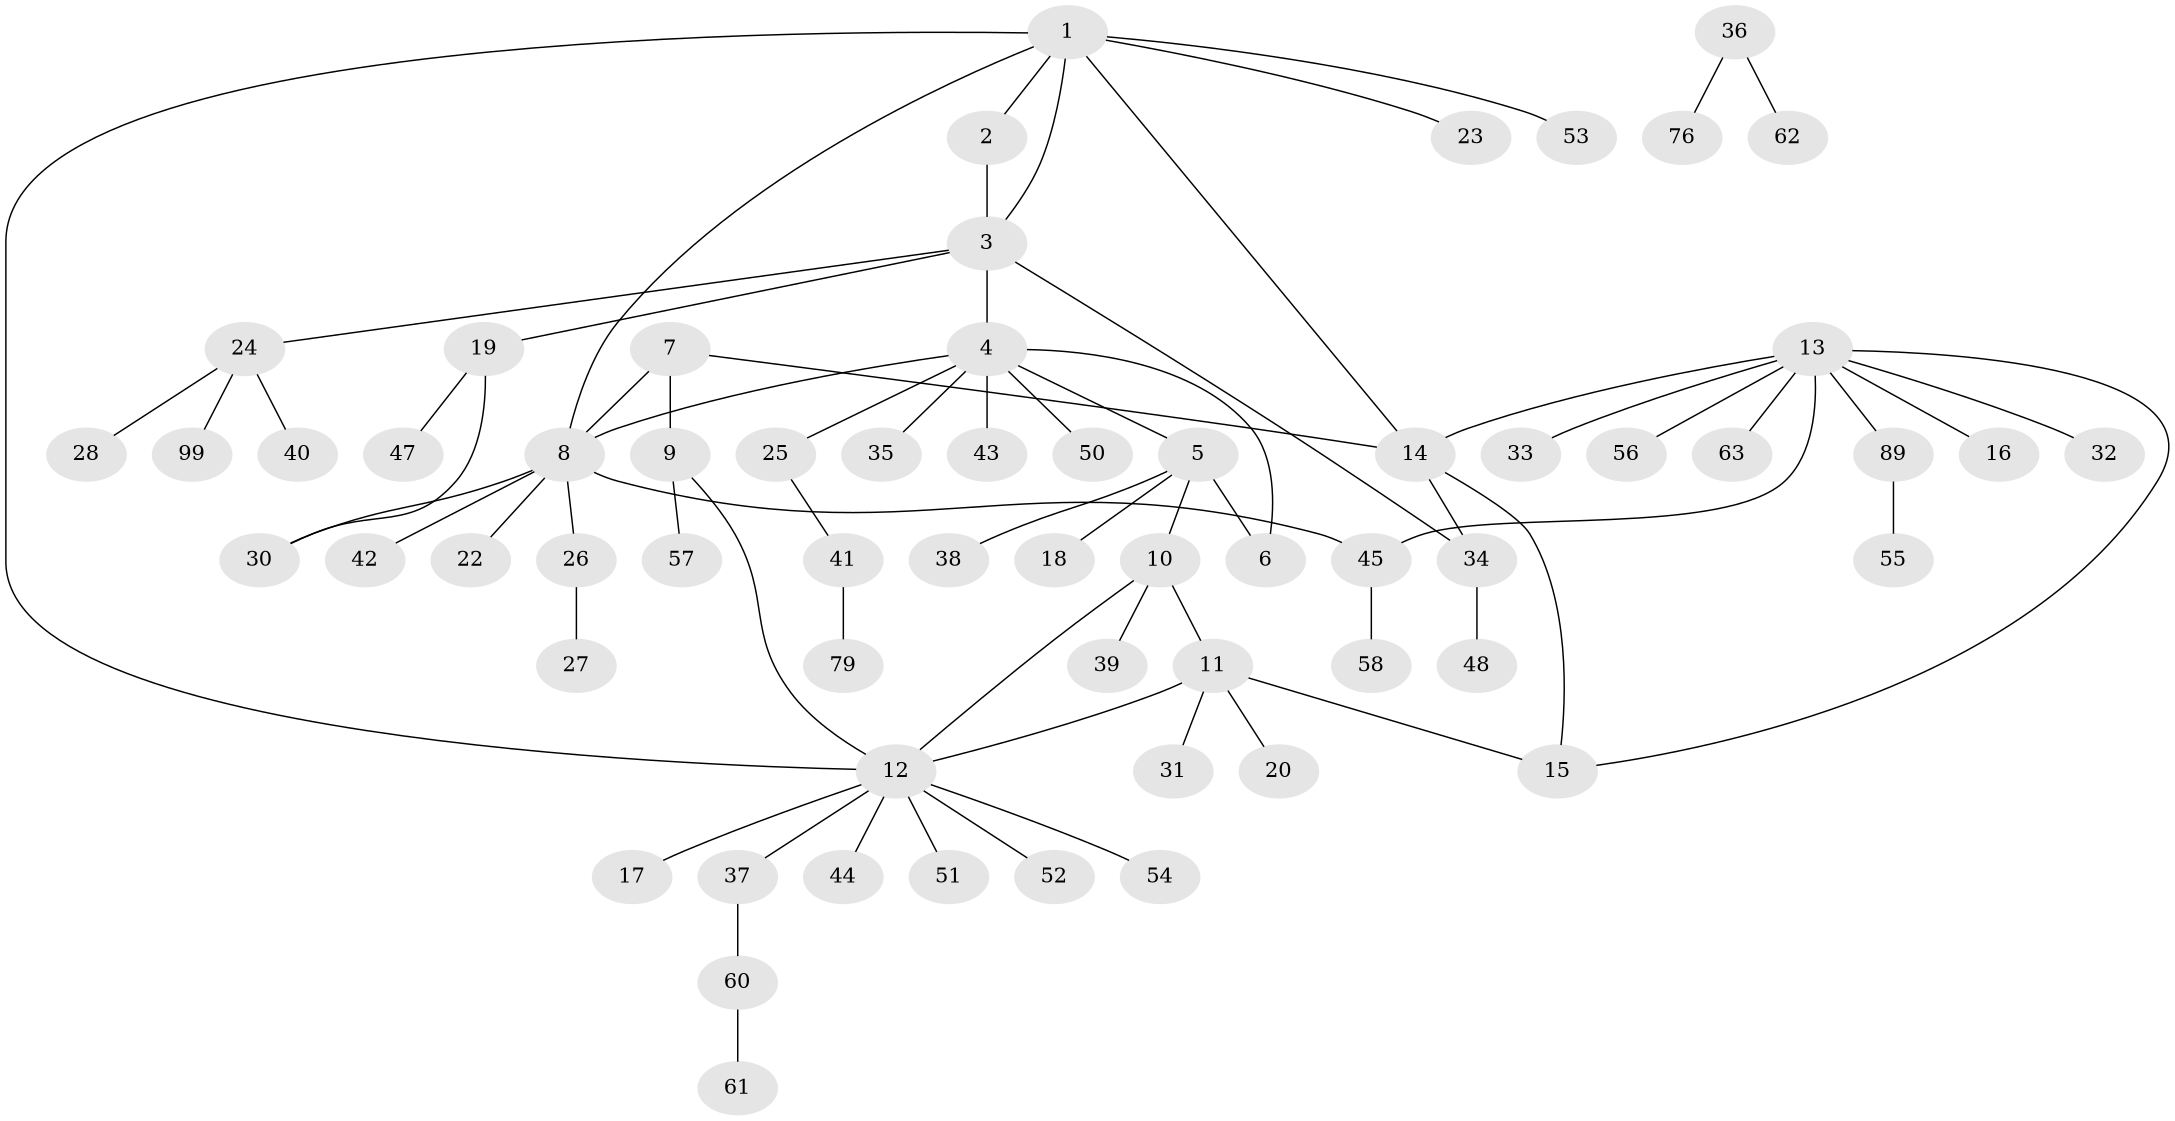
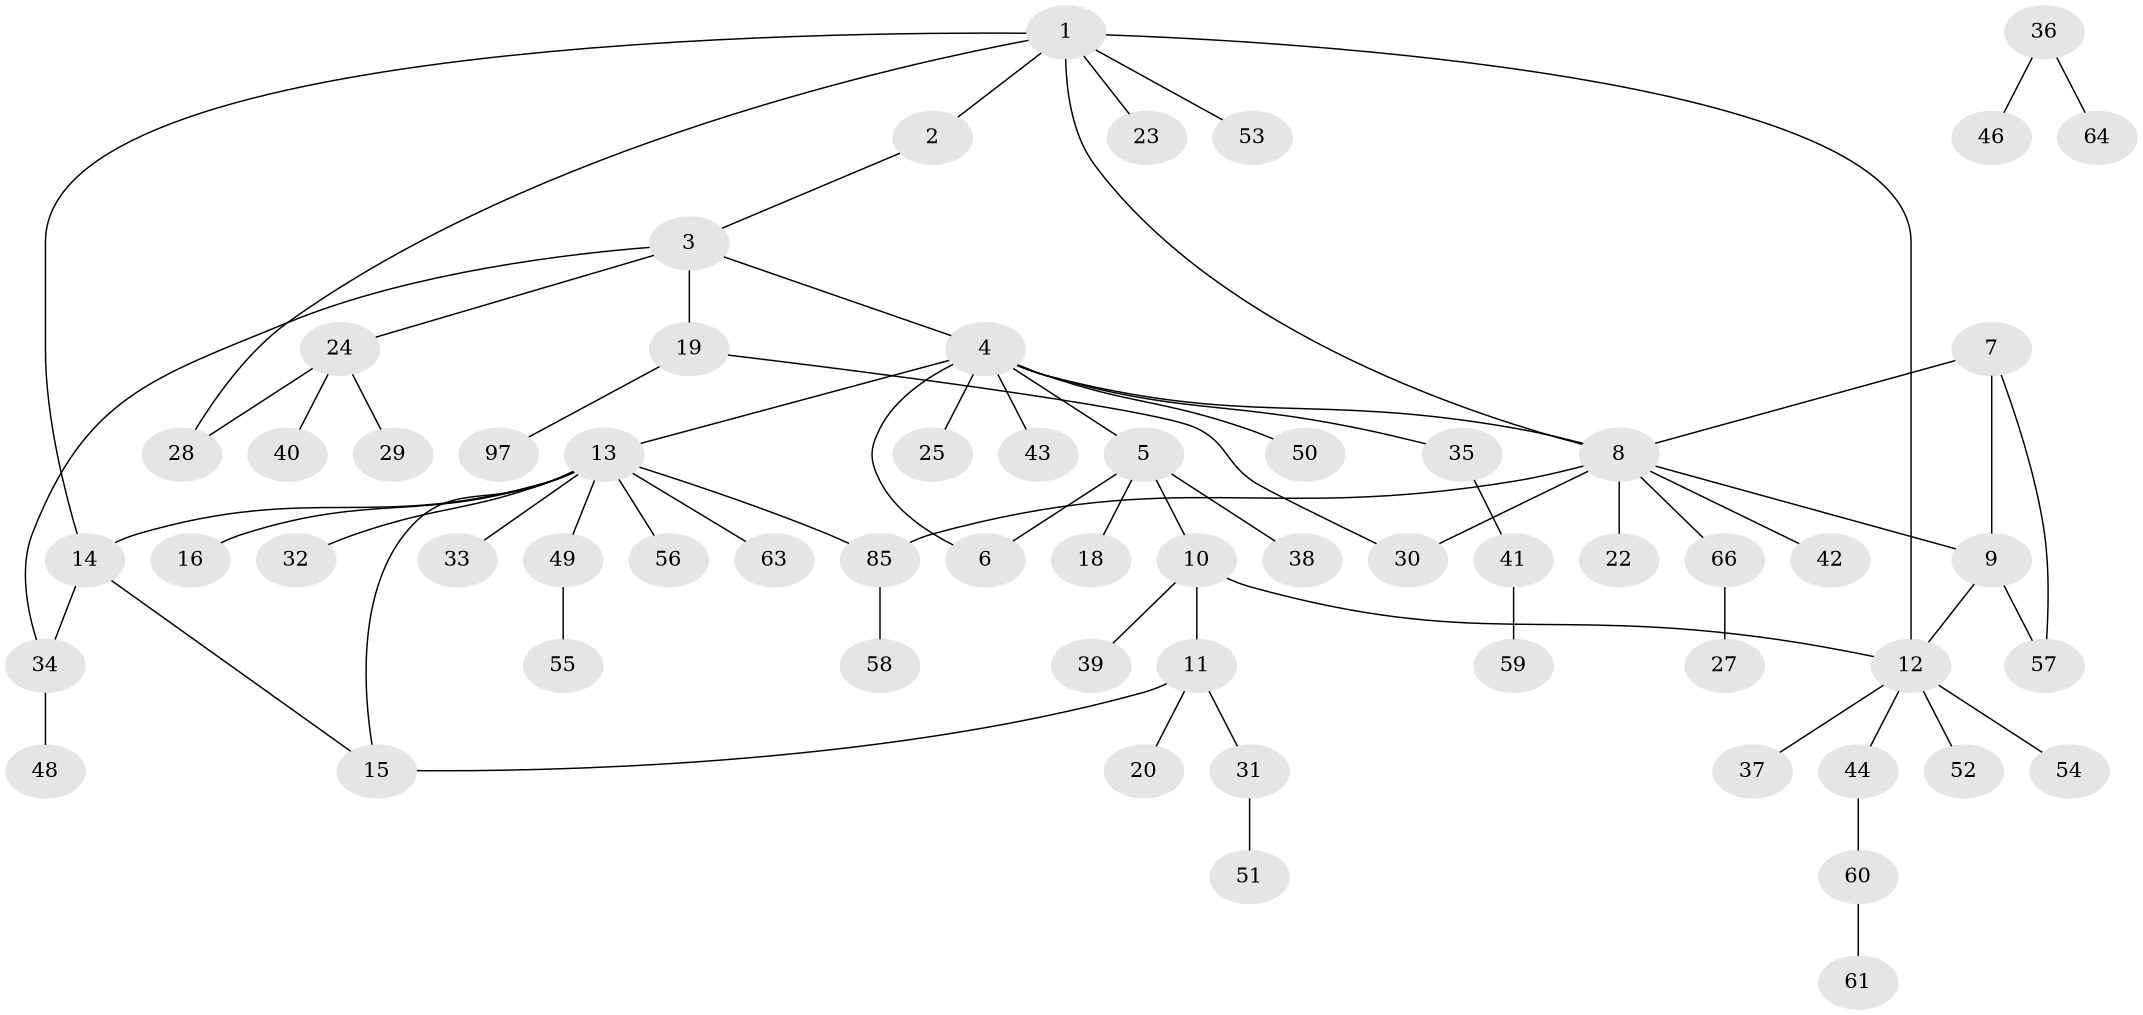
(1682, 138) -> (1992, 138)
(1788, 138) -> (2097, 138)
(1047, 144) -> (577, 170)
none -> (795, 402)
(1060, 402) -> (2039, 505)
(192, 455) -> (393, 455)
(403, 455) -> (499, 455)
(1893, 455) -> (563, 560)
(806, 502) -> (1488, 507)
none -> (1806, 508)
(576, 560) -> (1725, 560)
(1371, 560) -> (880, 560)
(843, 666) -> (1514, 666)
(1059, 726) -> none
(923, 824) -> (1250, 824)
(632, 877) -> none
(738, 930) -> (1858, 824)
